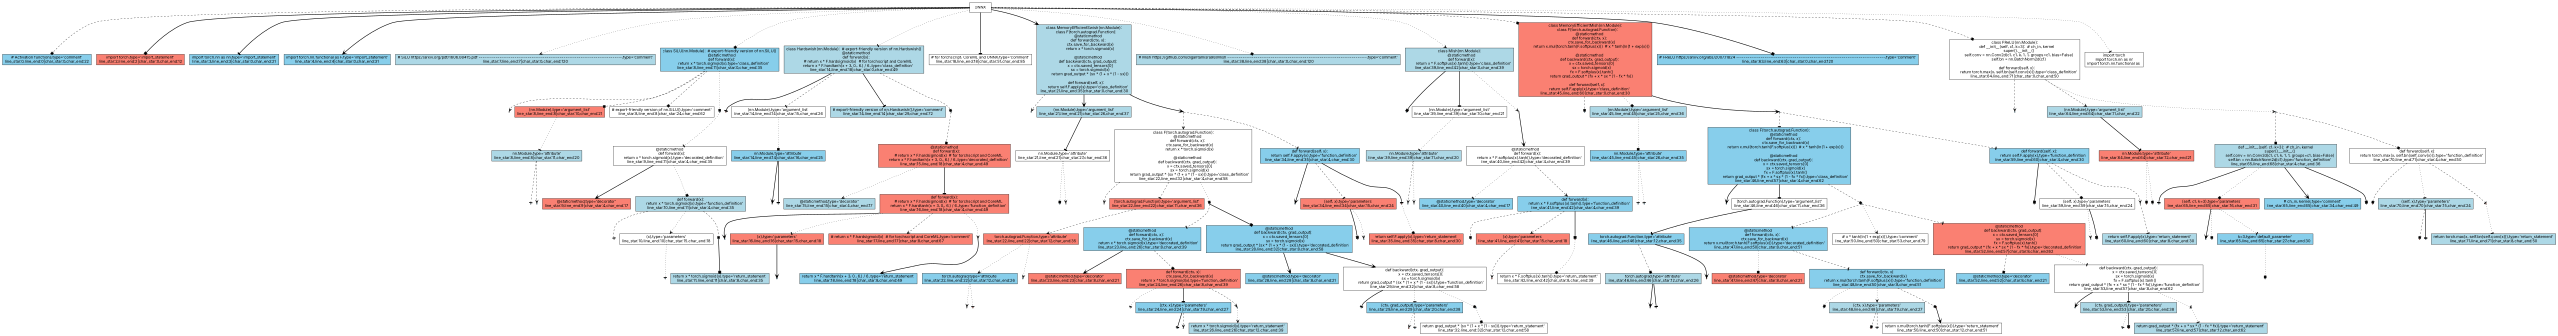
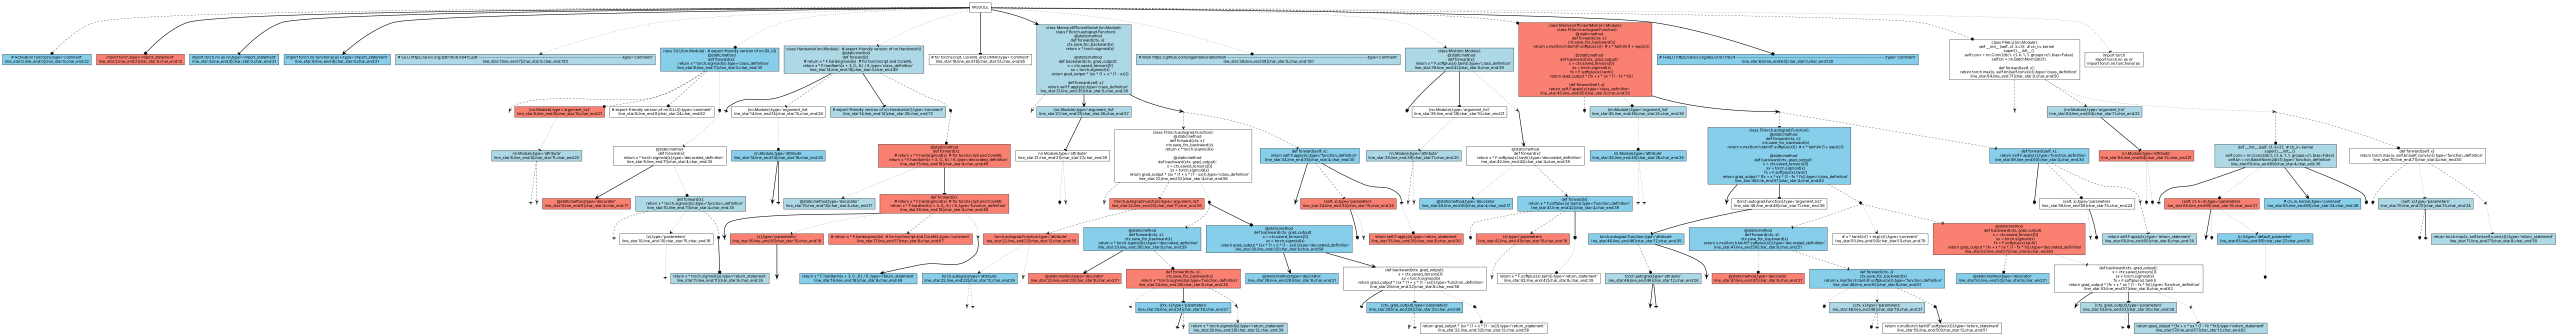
(980, 8) -> (980, 8)
